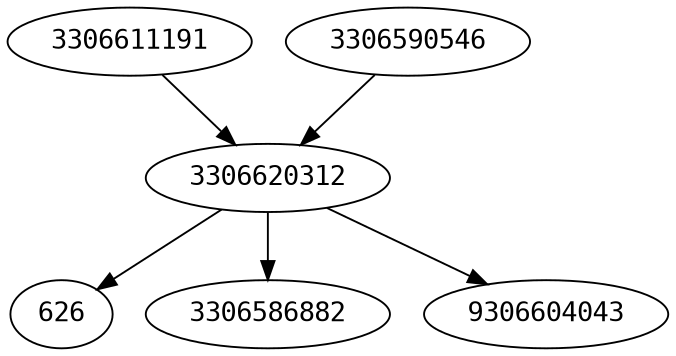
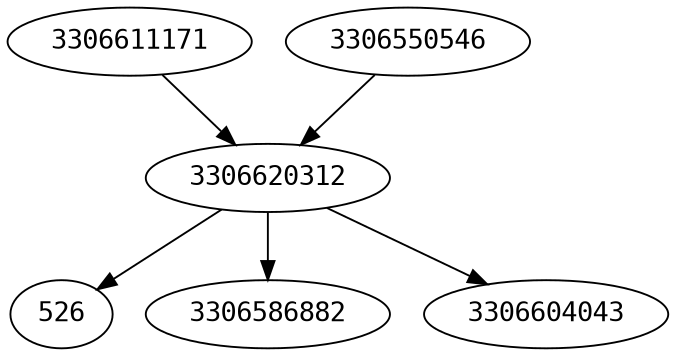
(130, 42) -> (130, 42)
(408, 42) -> (408, 42)
(62, 314) -> (62, 314)
(546, 314) -> (546, 314)
